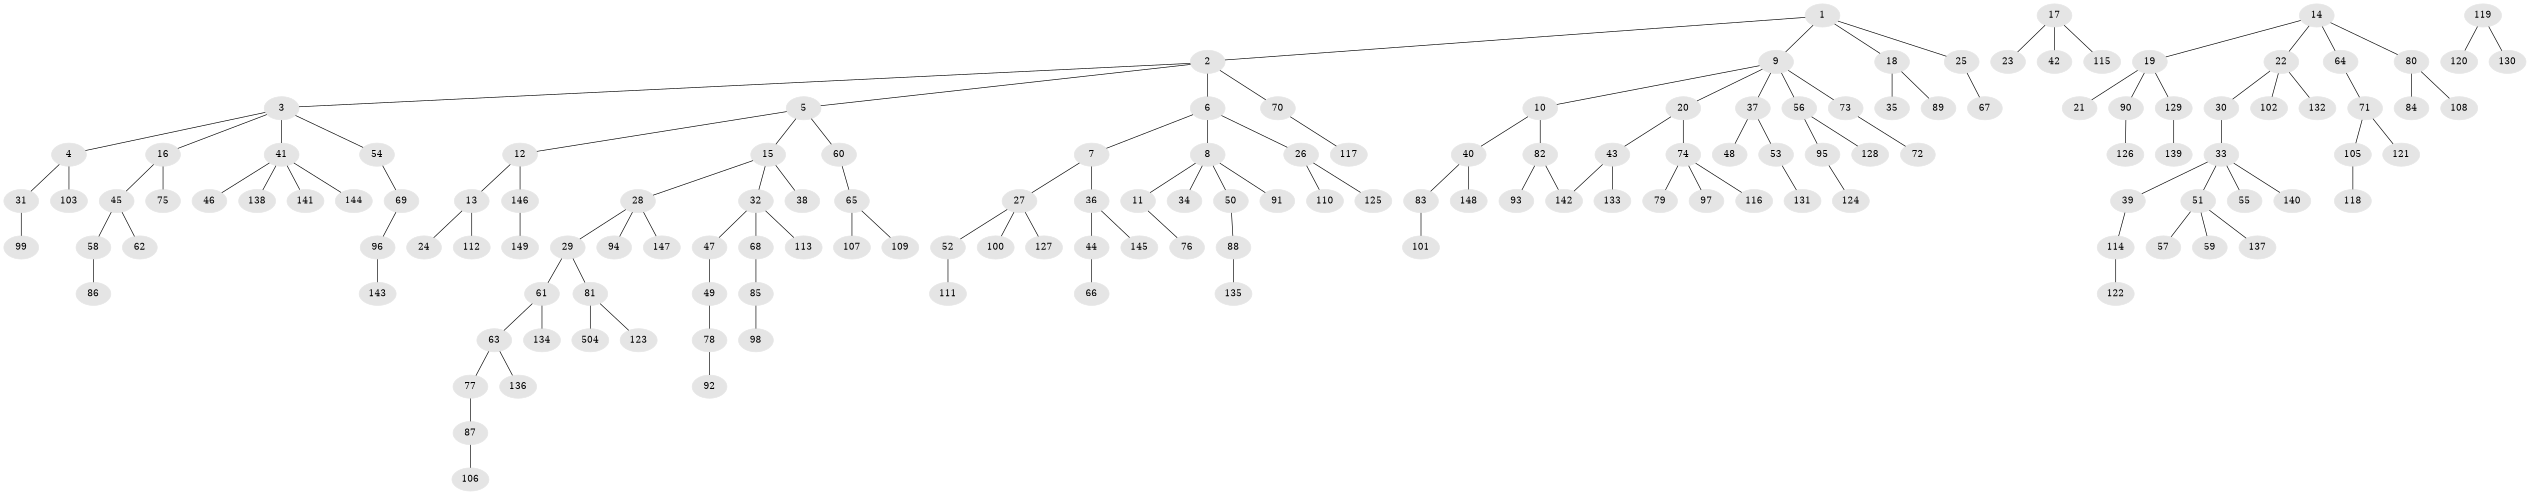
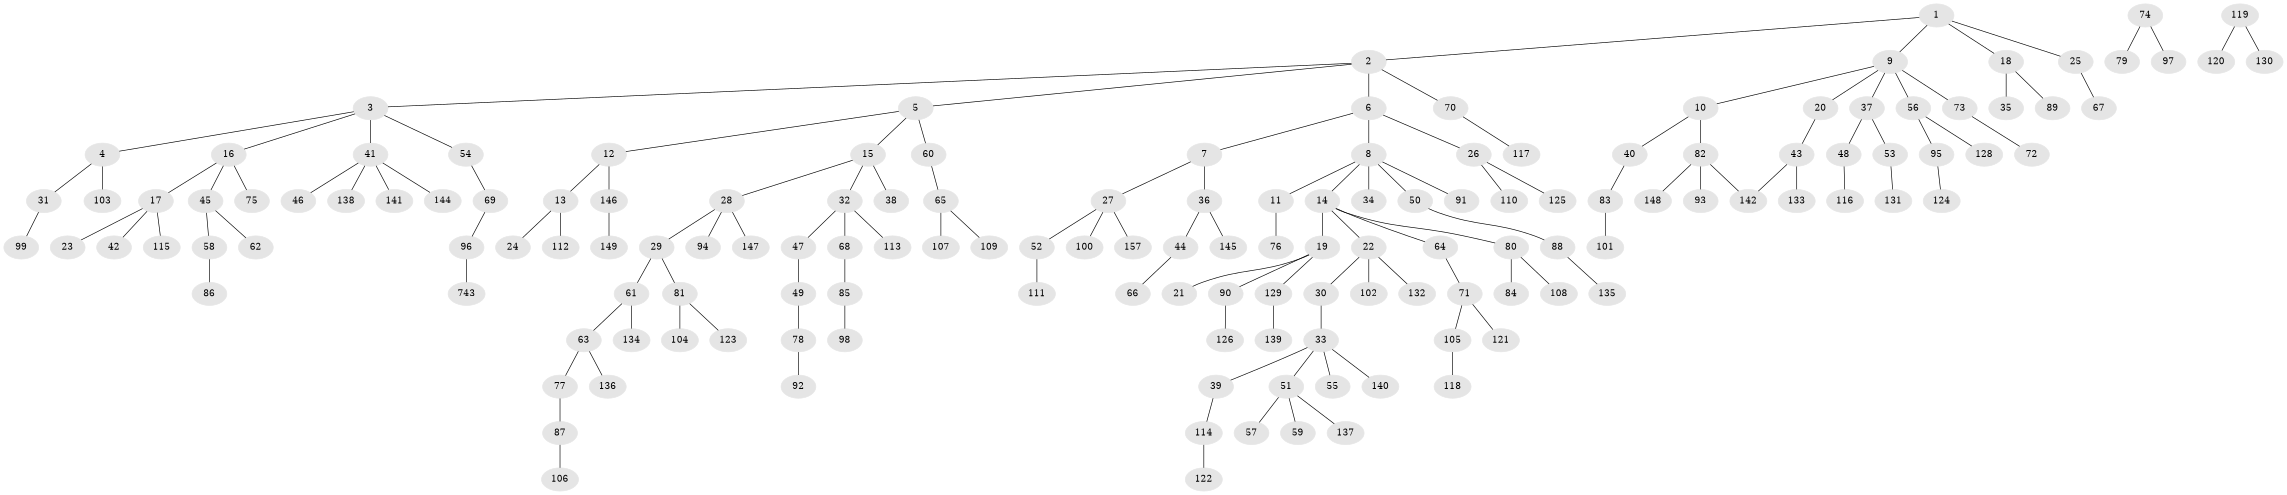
(1683, 132) -> none
none -> (192, 178)
none -> (1346, 178)
(1469, 178) -> (1677, 178)
(1719, 178) -> (1844, 178)
(1044, 247) -> (1133, 247)
(378, 294) -> (467, 294)
(590, 340) -> (680, 340)
